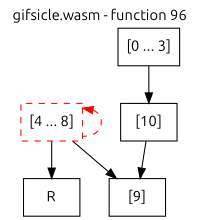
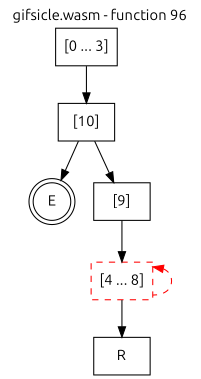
(91, 156) -> (122, 236)
none -> (52, 202)
